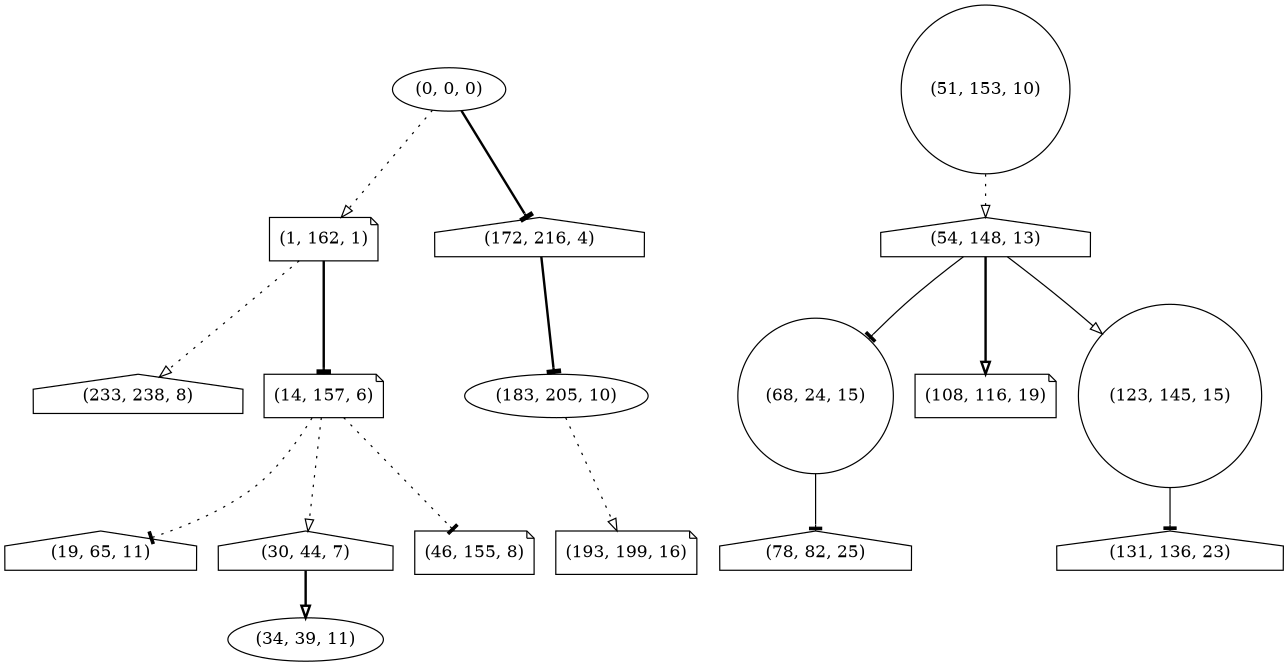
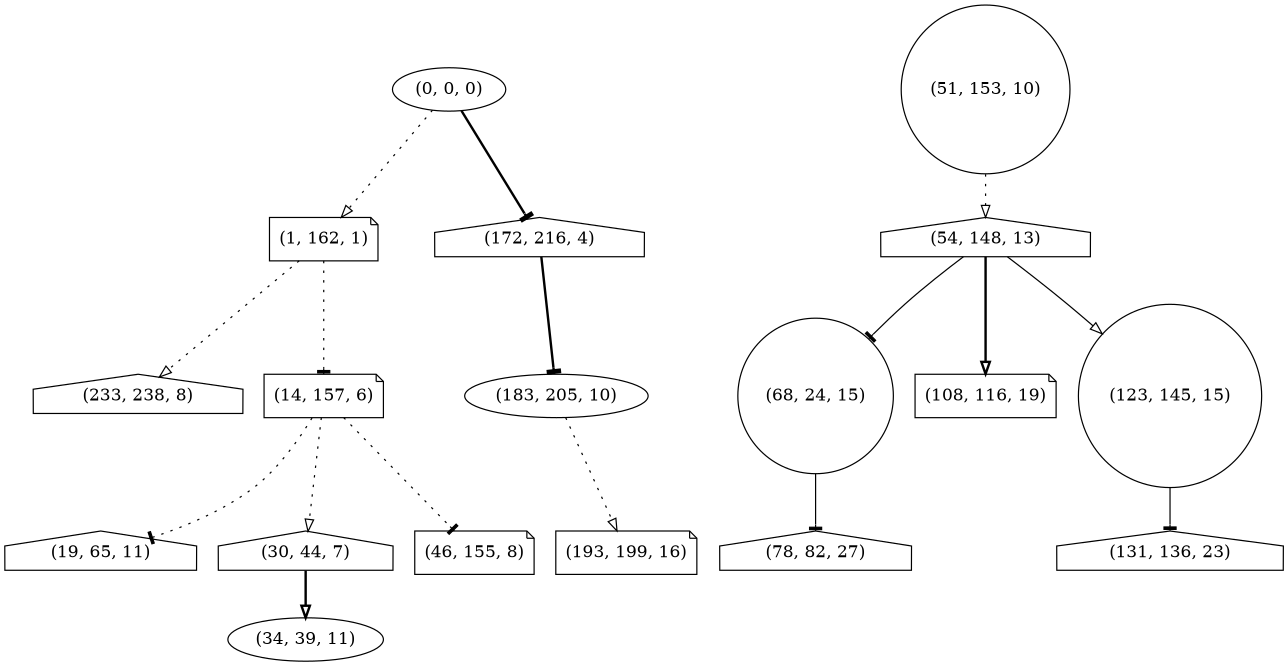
(324, 314) -> (324, 314)
(816, 553) -> (816, 553)
